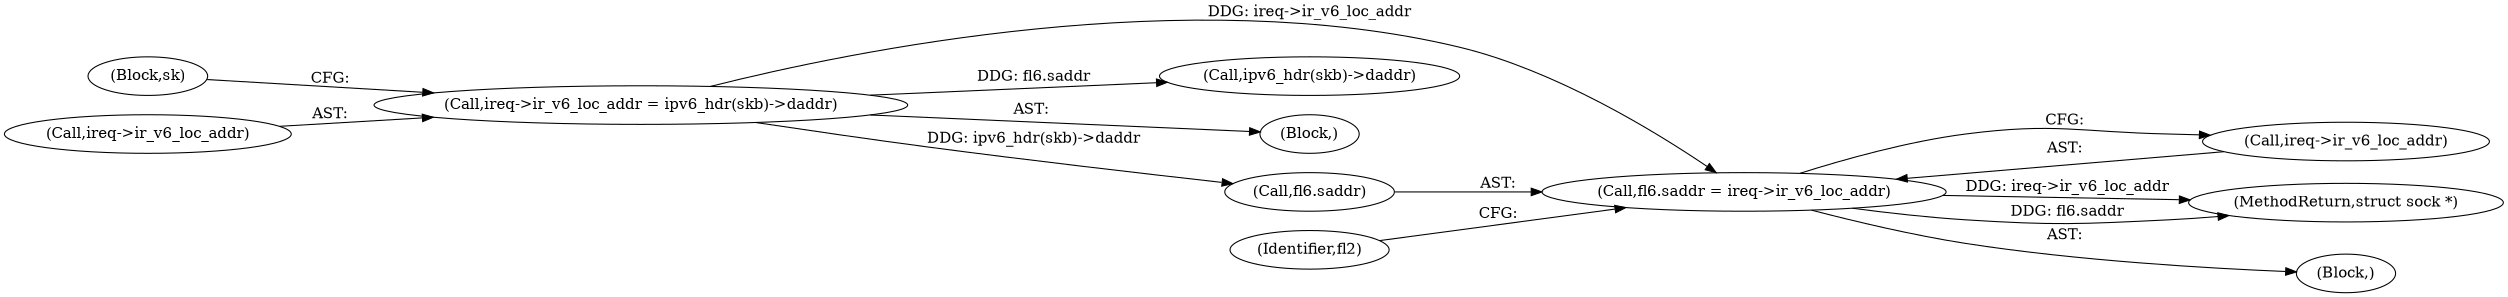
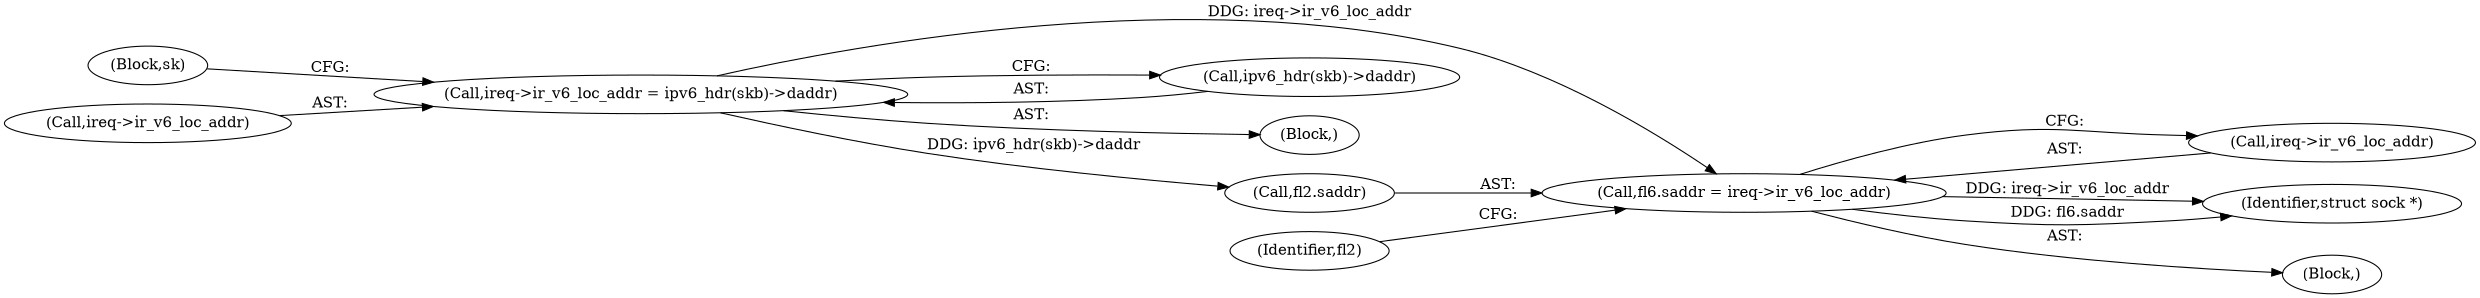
(1034, 77) -> (1034, 67)
none -> (1051, 101)
(1310, 192) -> (1310, 193)
(2346, 203) -> (2332, 204)
